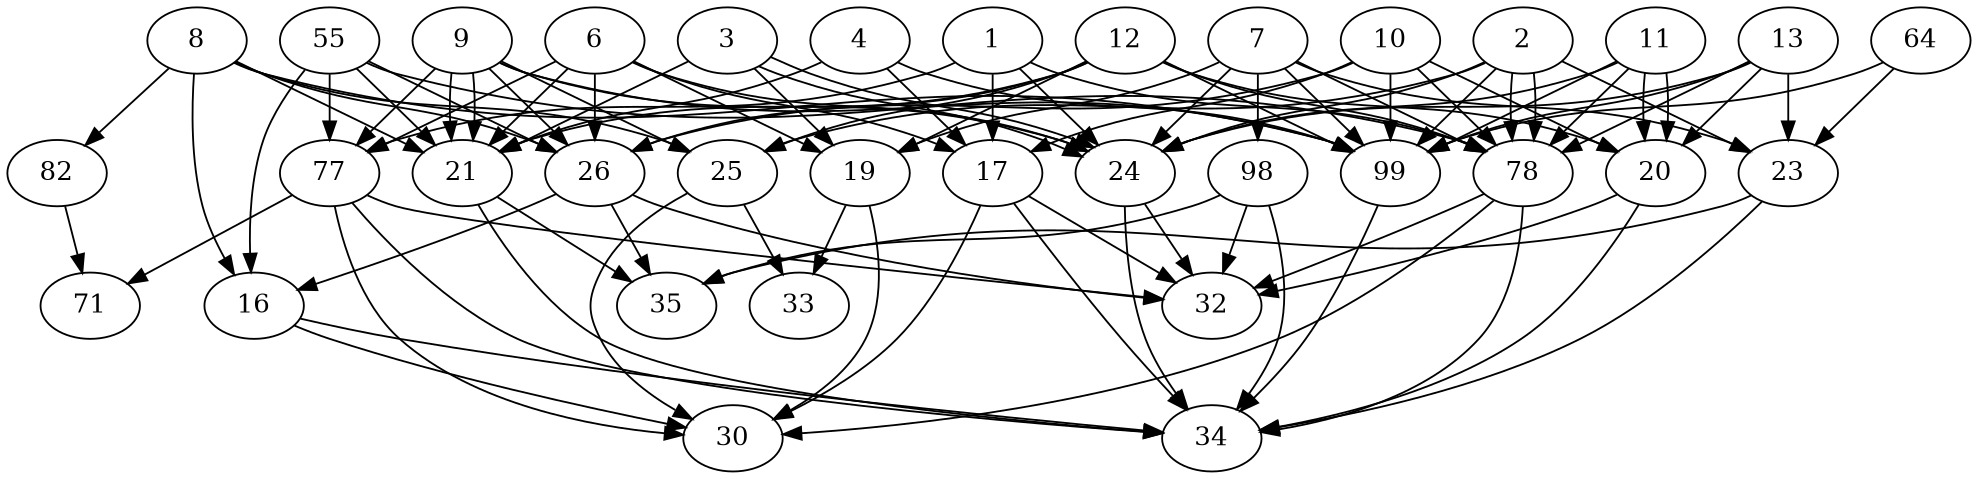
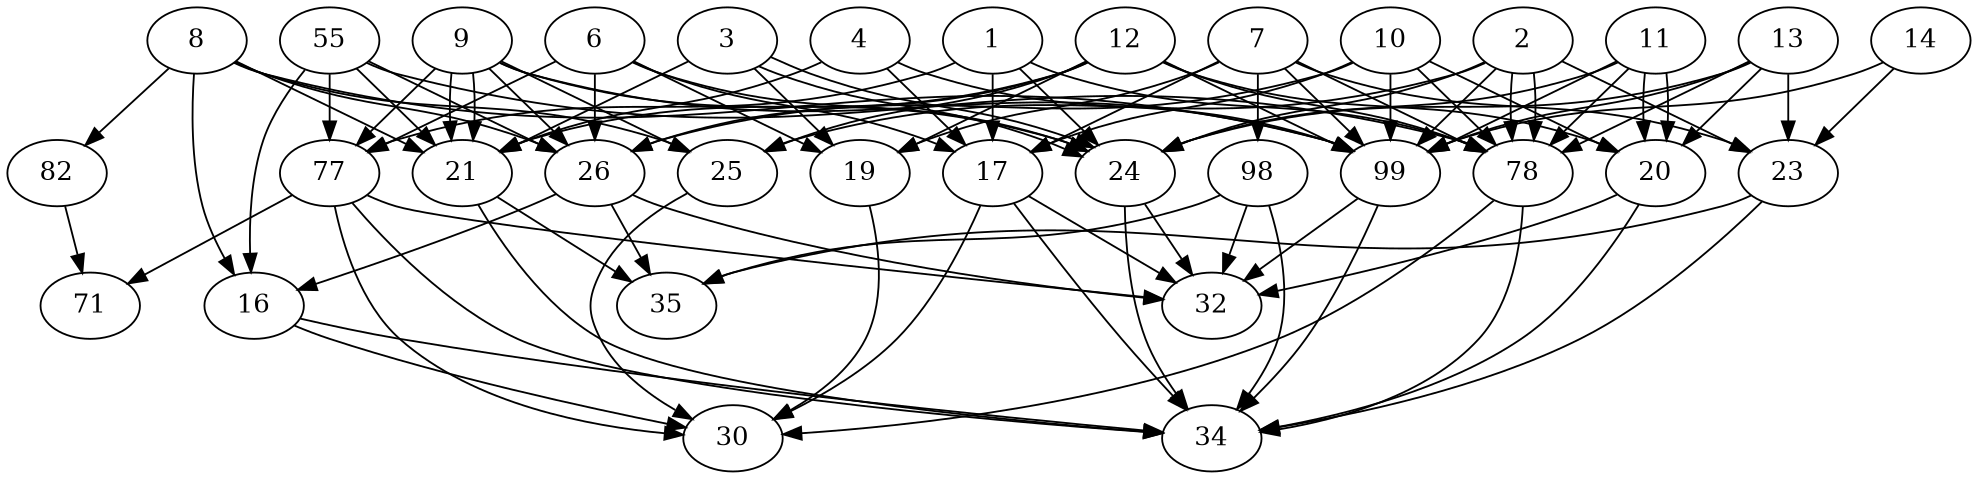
(1921, 41) -> (1921, 41)
(535, 100) -> none
(1198, 100) -> (1134, 103)
(1389, 235) -> (1311, 232)
(799, 306) -> none
